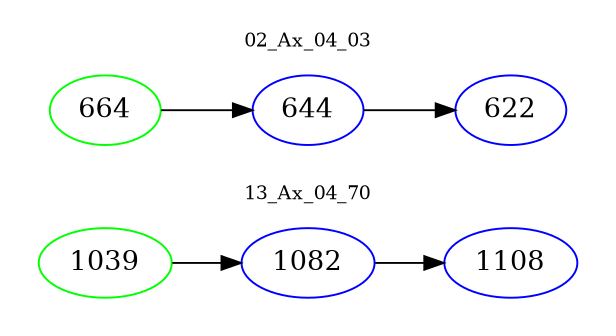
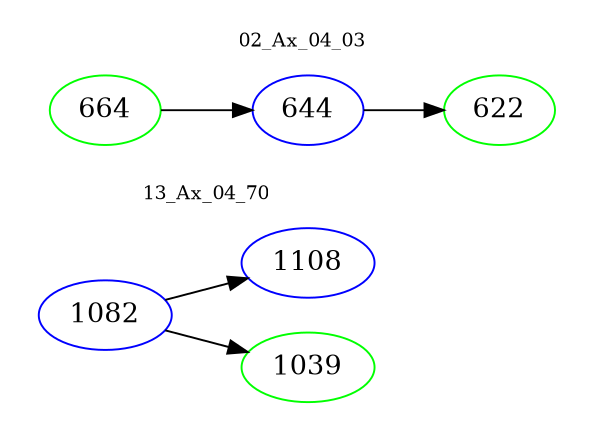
(511, 110) -> (500, 110)
(197, 263) -> (197, 339)
